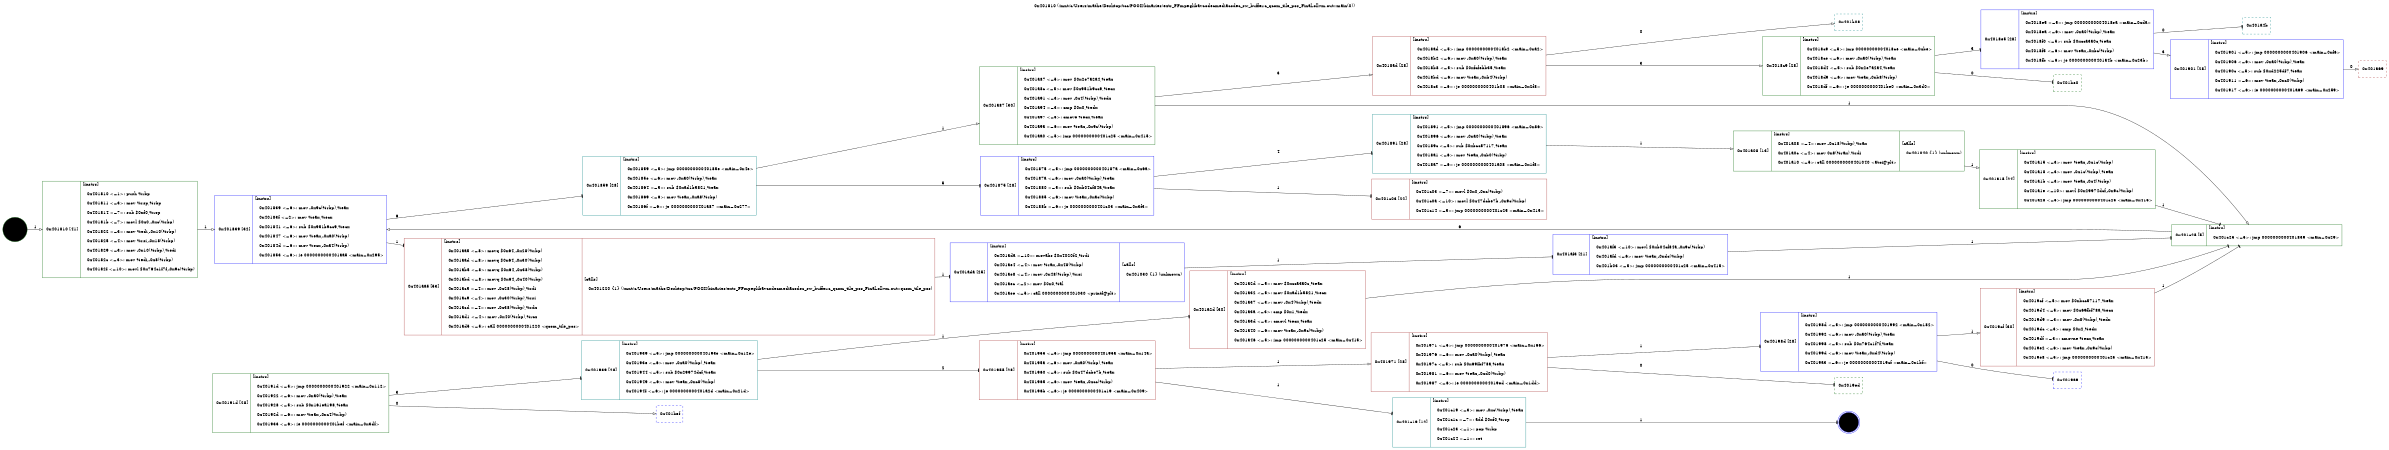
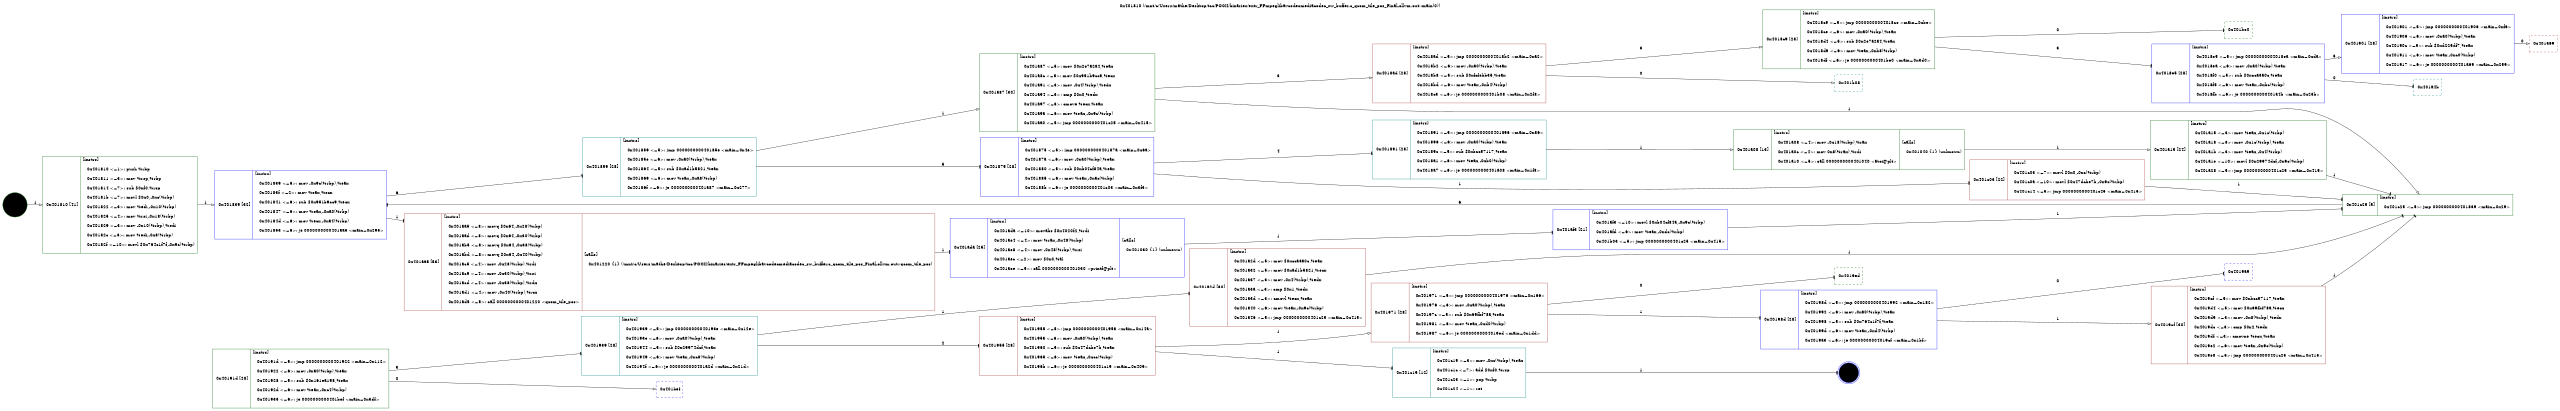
none -> (2243, 193)
(1281, 229) -> (1365, 205)
